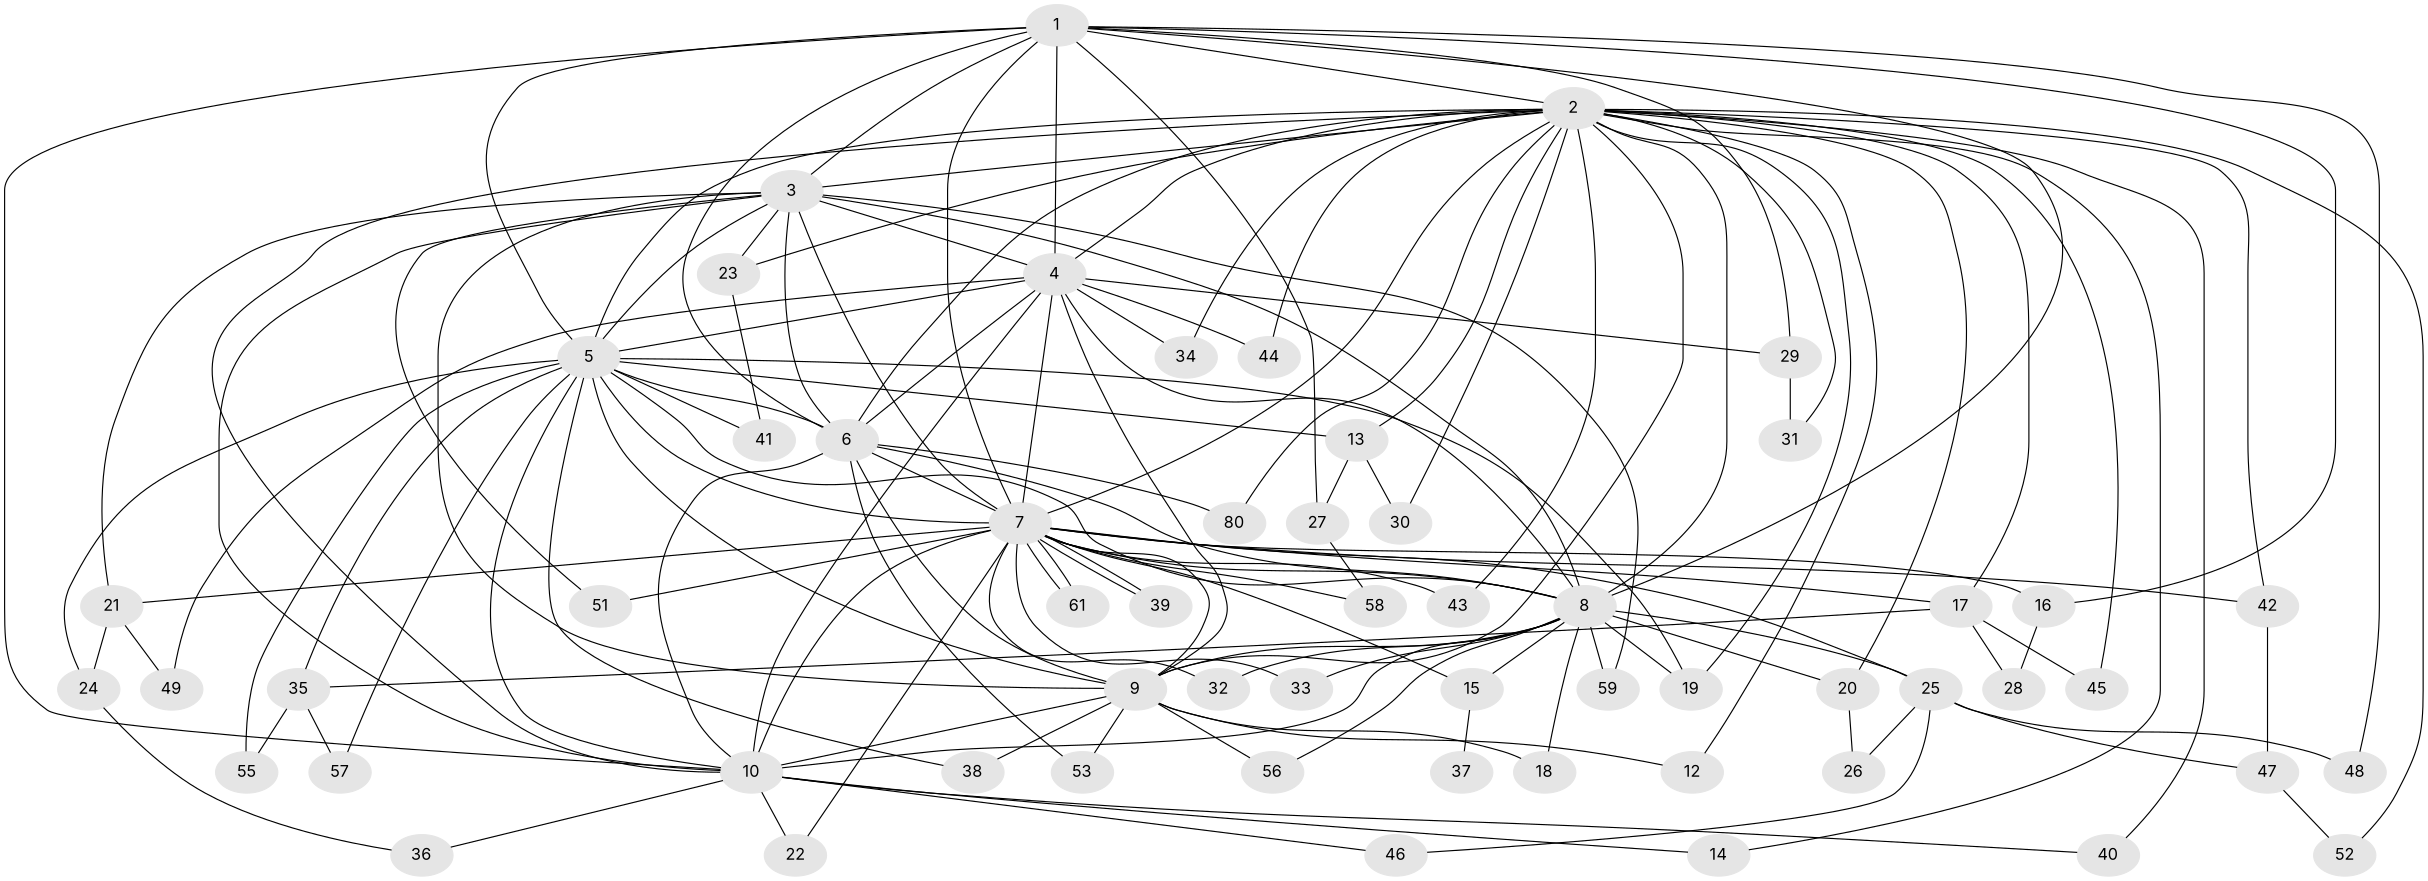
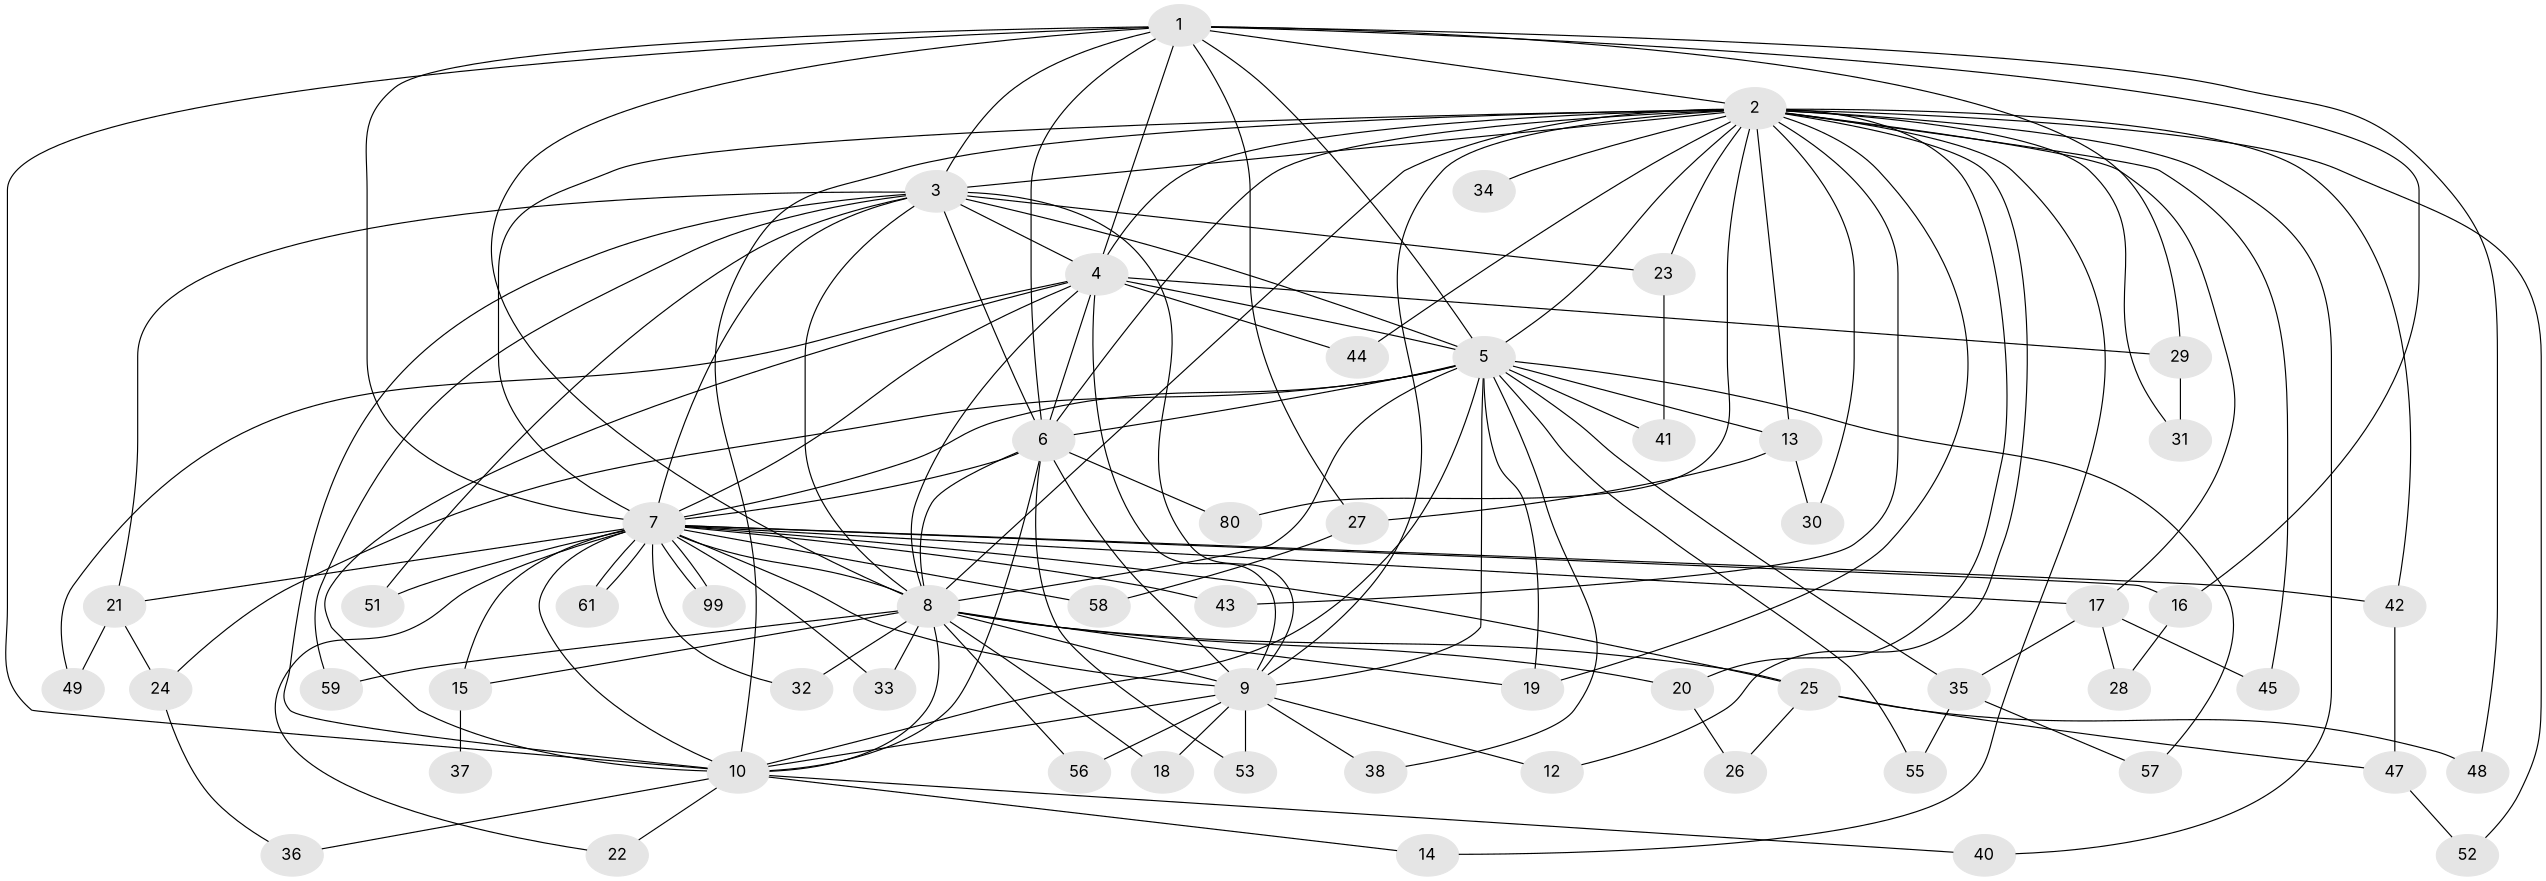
(1120, 316) -> none
(1161, 606) -> (714, 606)
(1396, 855) -> none
